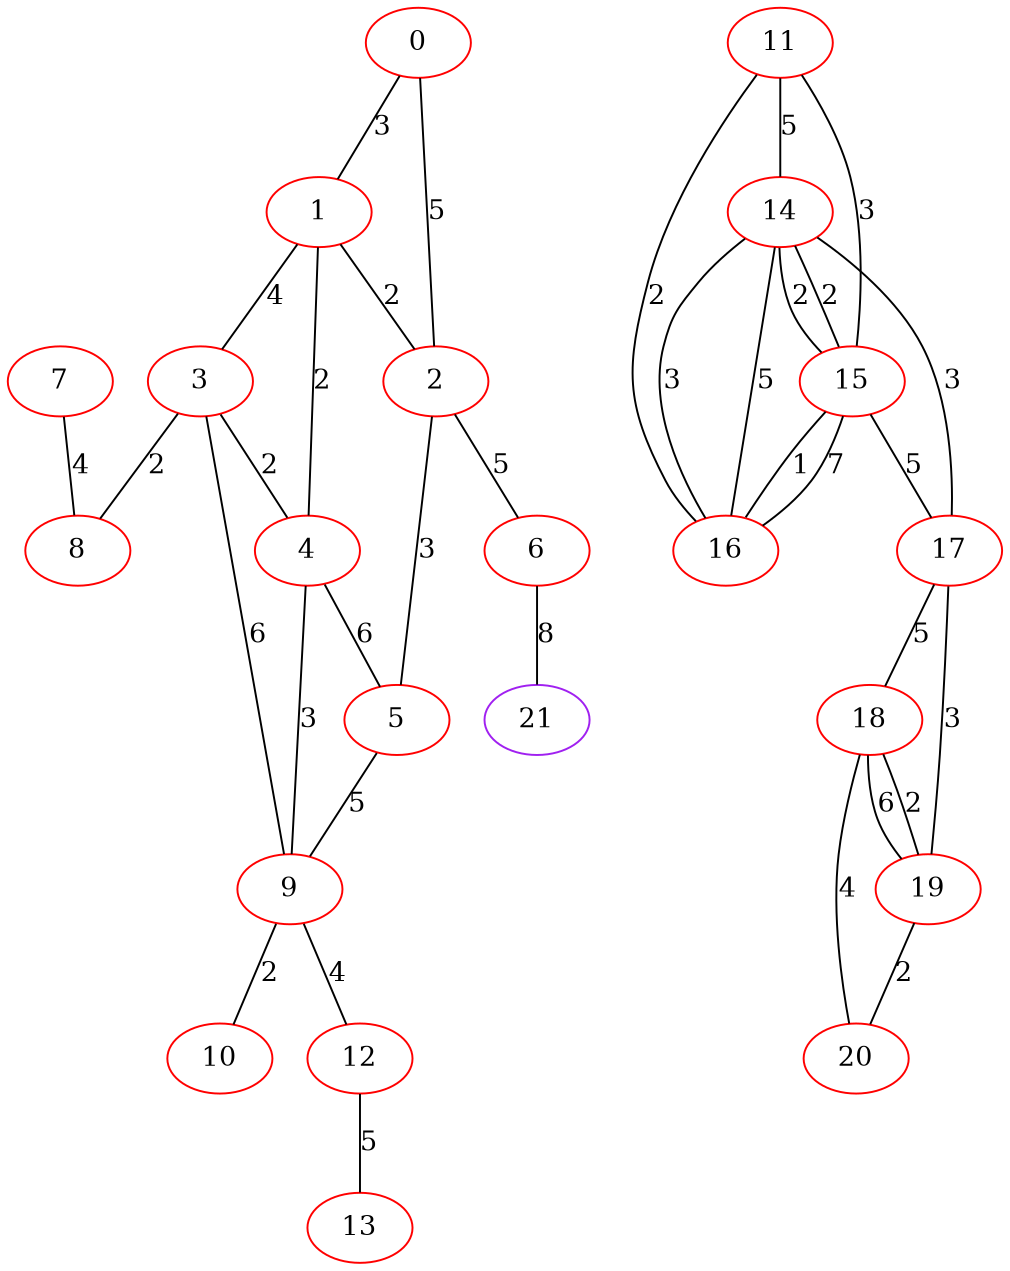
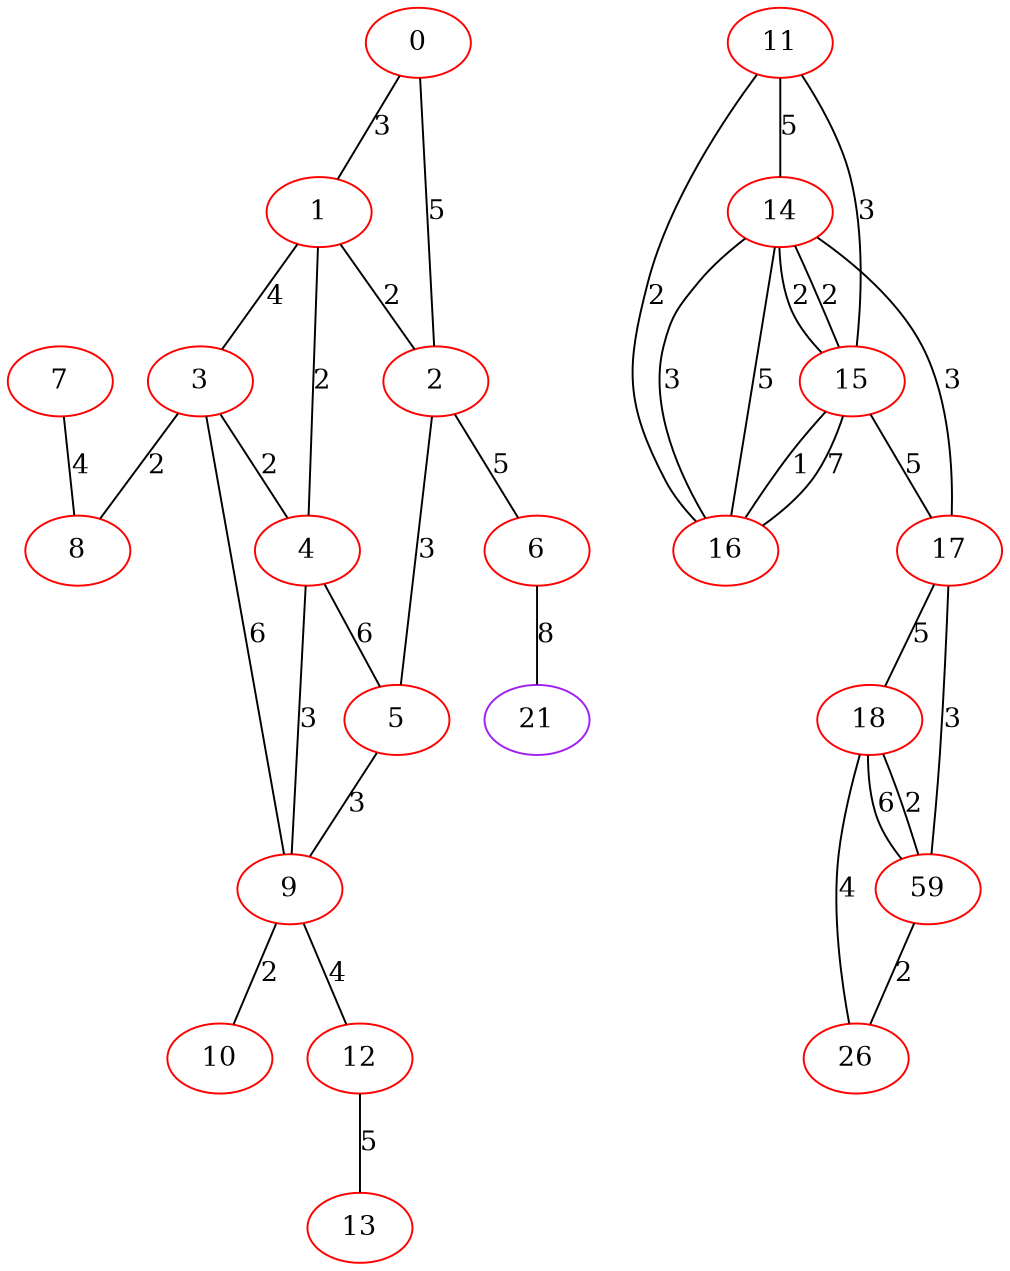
(358, 805) -> (358, 805)
(928, 889) -> (928, 889)
(856, 1059) -> (856, 1059)
